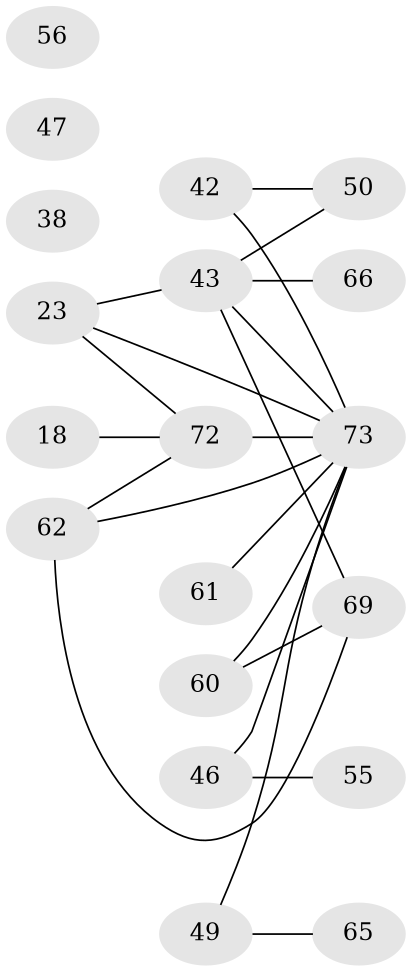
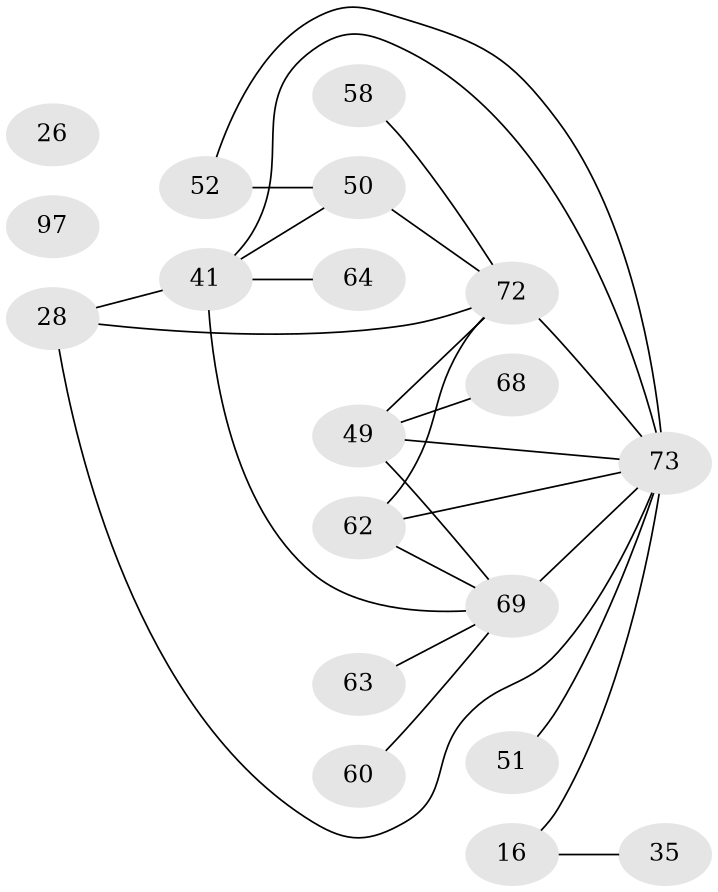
(53, 37) -> (53, 135)
(53, 129) -> (53, 227)
(206, 189) -> (206, 188)
(53, 221) -> none
none -> (436, 240)
(206, 281) -> (206, 279)
(359, 281) -> (359, 279)
(53, 313) -> (53, 319)
none -> (436, 364)
(53, 437) -> (359, 96)
none -> (441, 523)
(296, 568) -> (589, 535)
(206, 594) -> (512, 763)
none -> (359, 684)
(206, 778) -> (512, 855)
(359, 778) -> (665, 855)
(359, 934) -> (512, 385)
